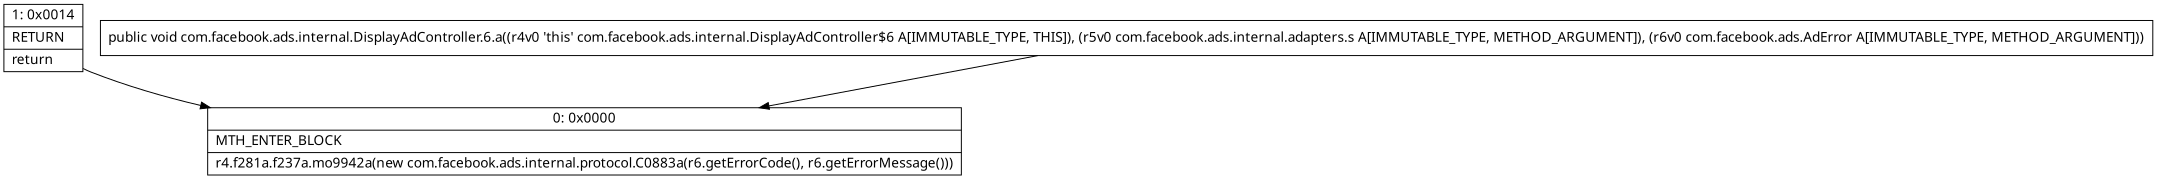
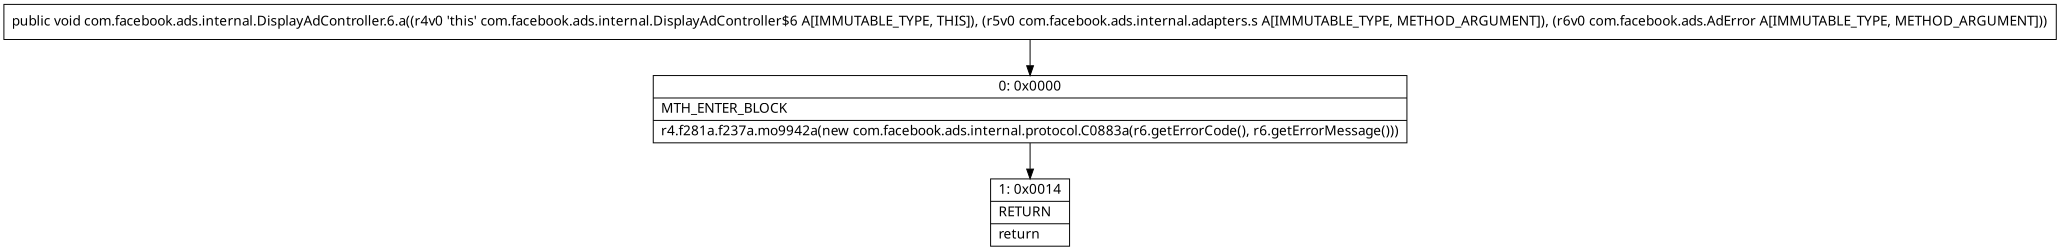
(141, 89) -> (1030, 156)
